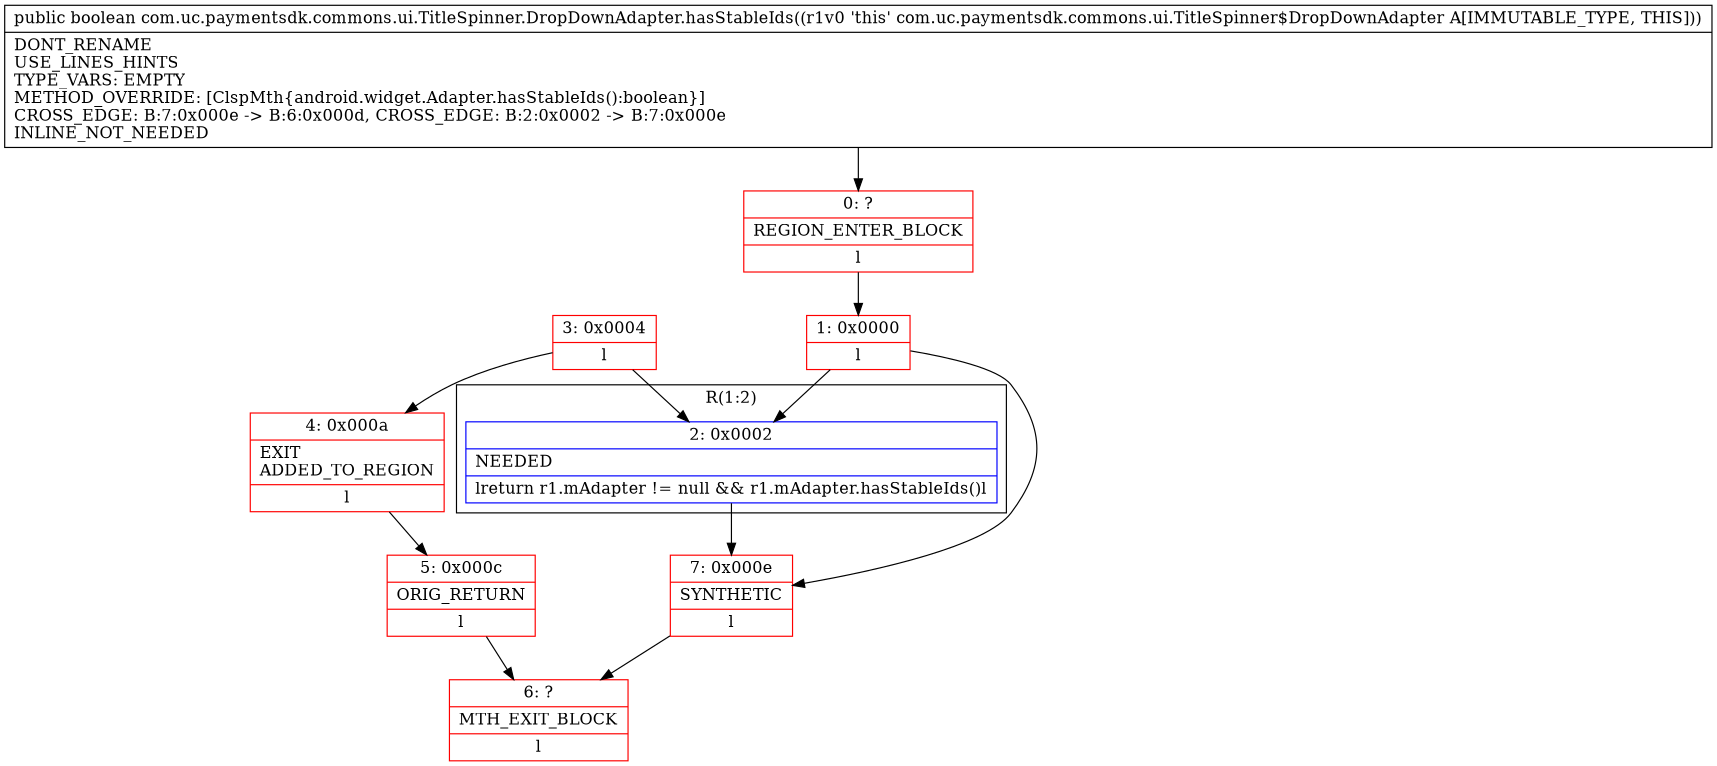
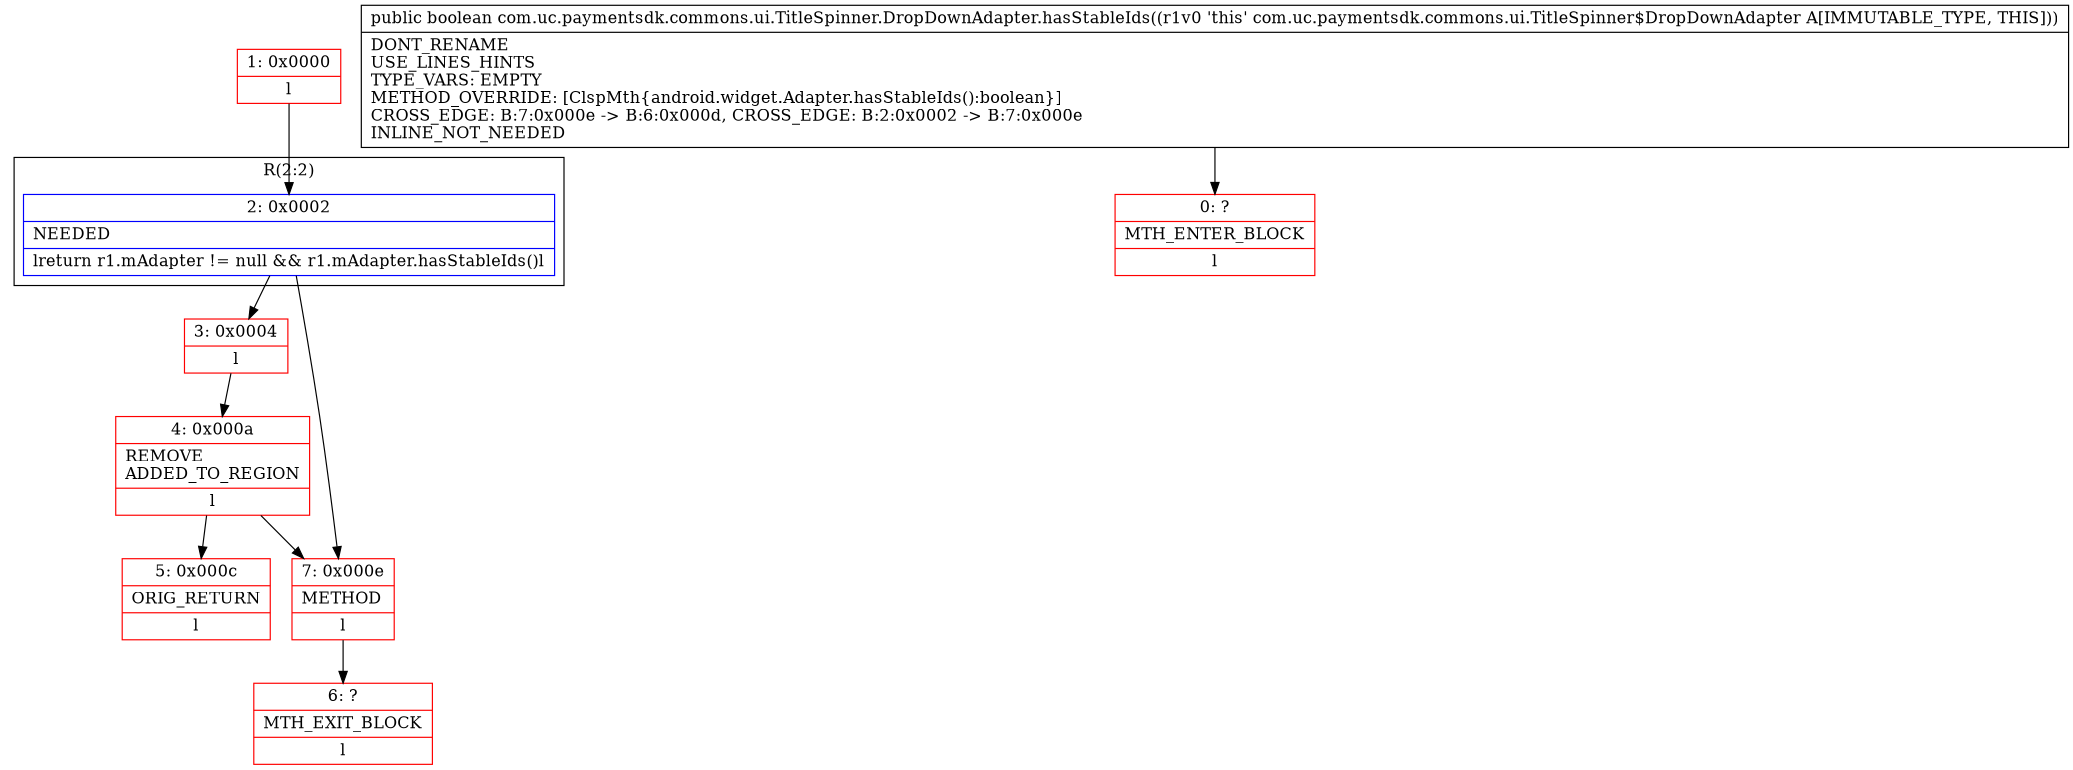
(858, 231) -> (1215, 234)
(858, 288) -> none
(658, 393) -> (262, 293)
(731, 398) -> (289, 171)
(280, 453) -> (164, 456)
(1019, 502) -> (278, 533)
(731, 595) -> (342, 599)
(497, 653) -> none
